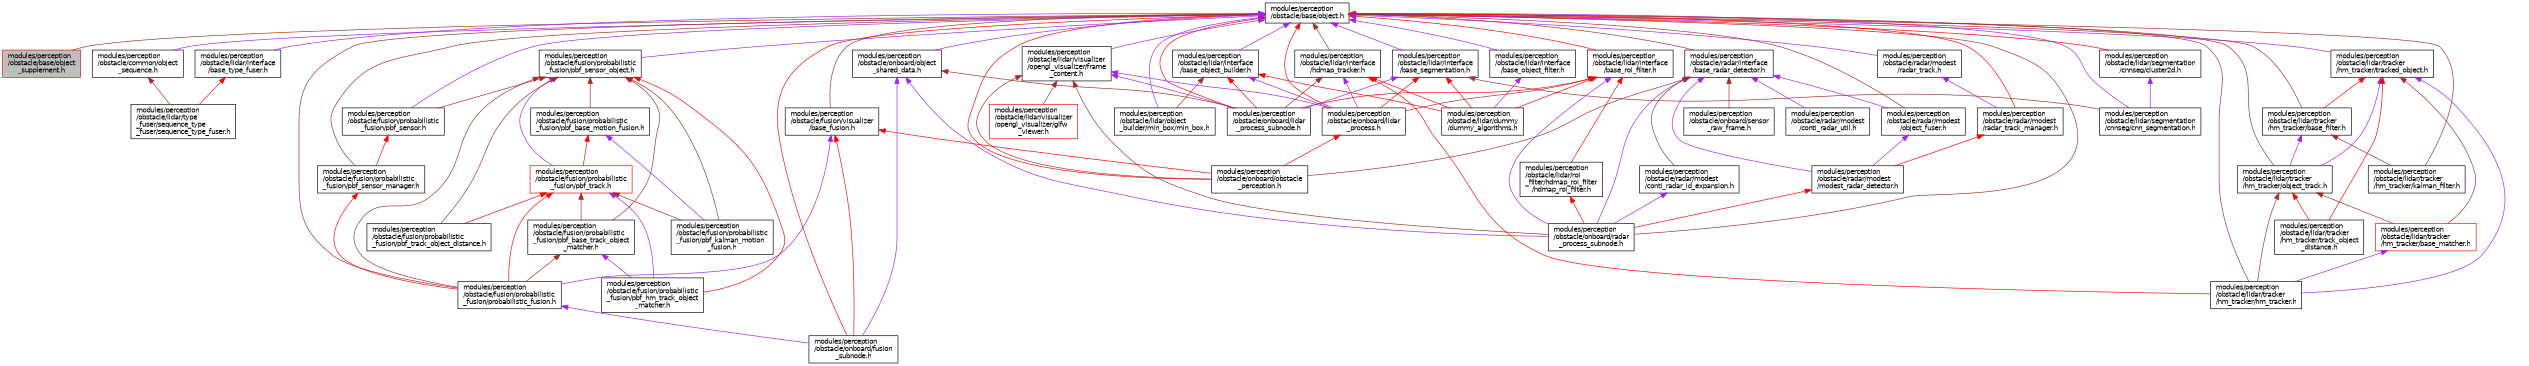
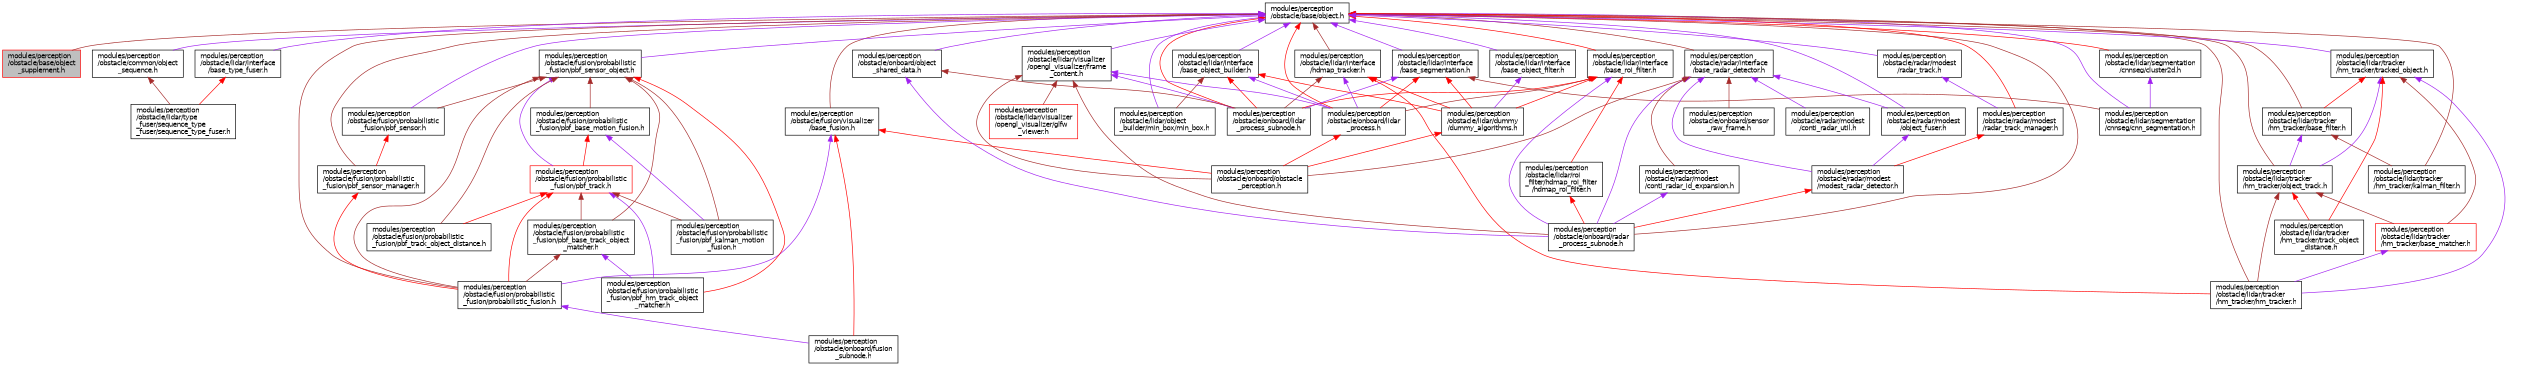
(1638, 27) -> (1638, 27)
(826, 48) -> none
(980, 86) -> (1372, 150)
(897, 213) -> none
